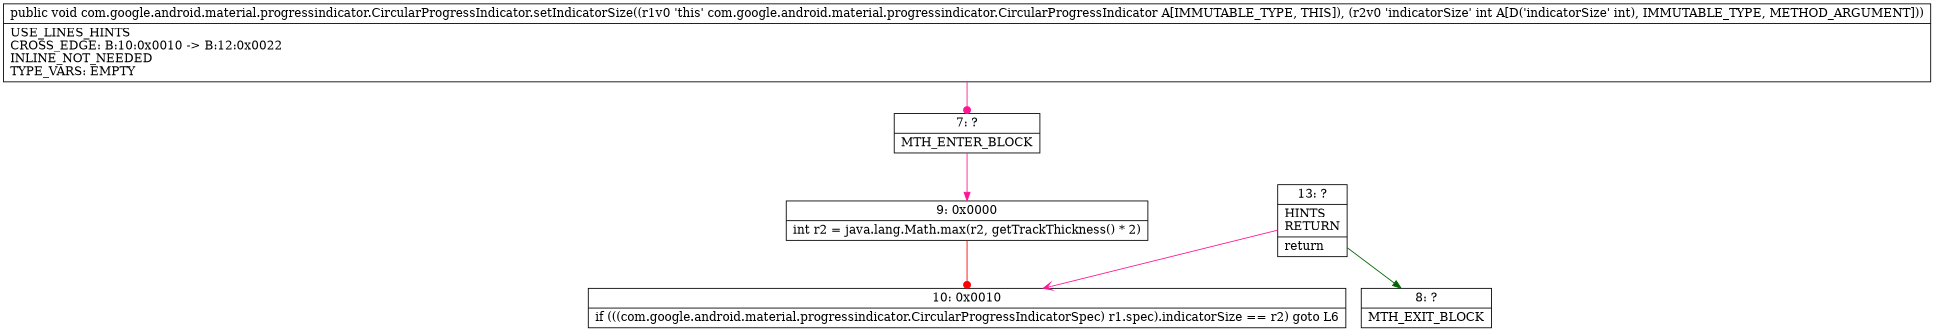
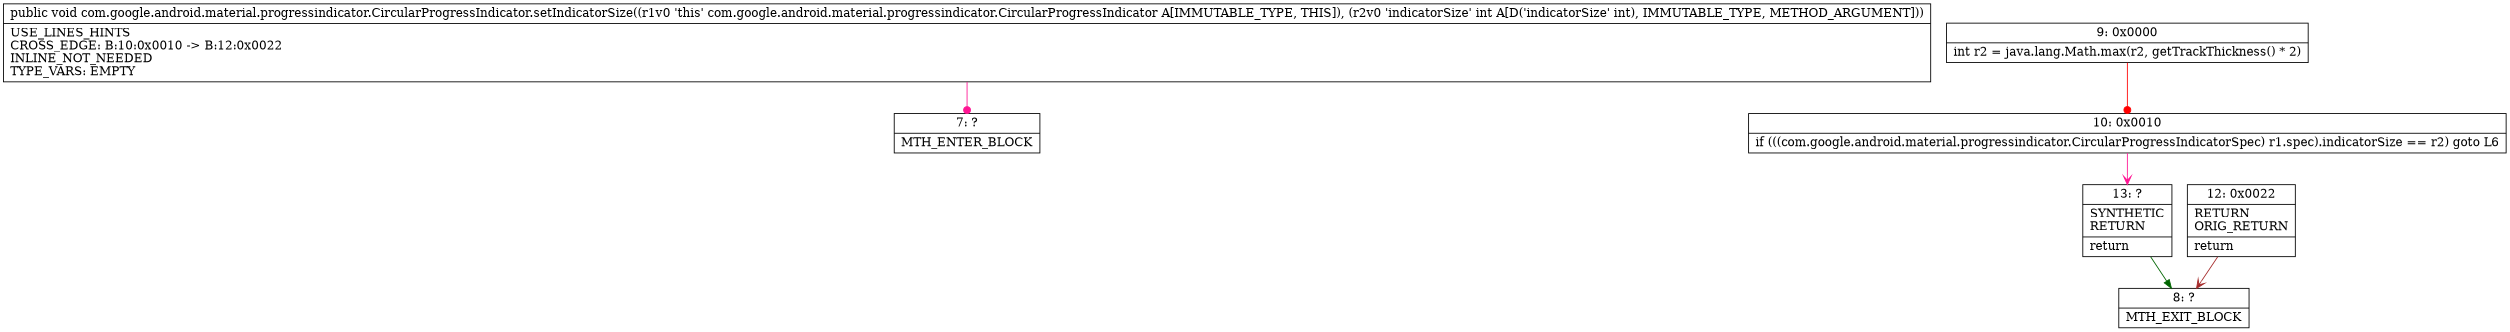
(967, 173) -> none
(1306, 214) -> (2127, 214)
none -> (2241, 221)
(1165, 258) -> (2127, 165)
